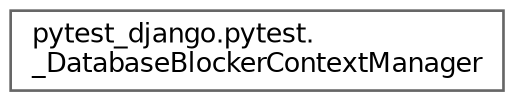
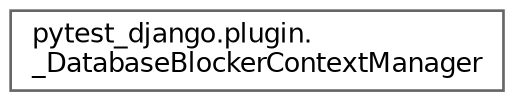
(257, 51) -> (257, 51)
